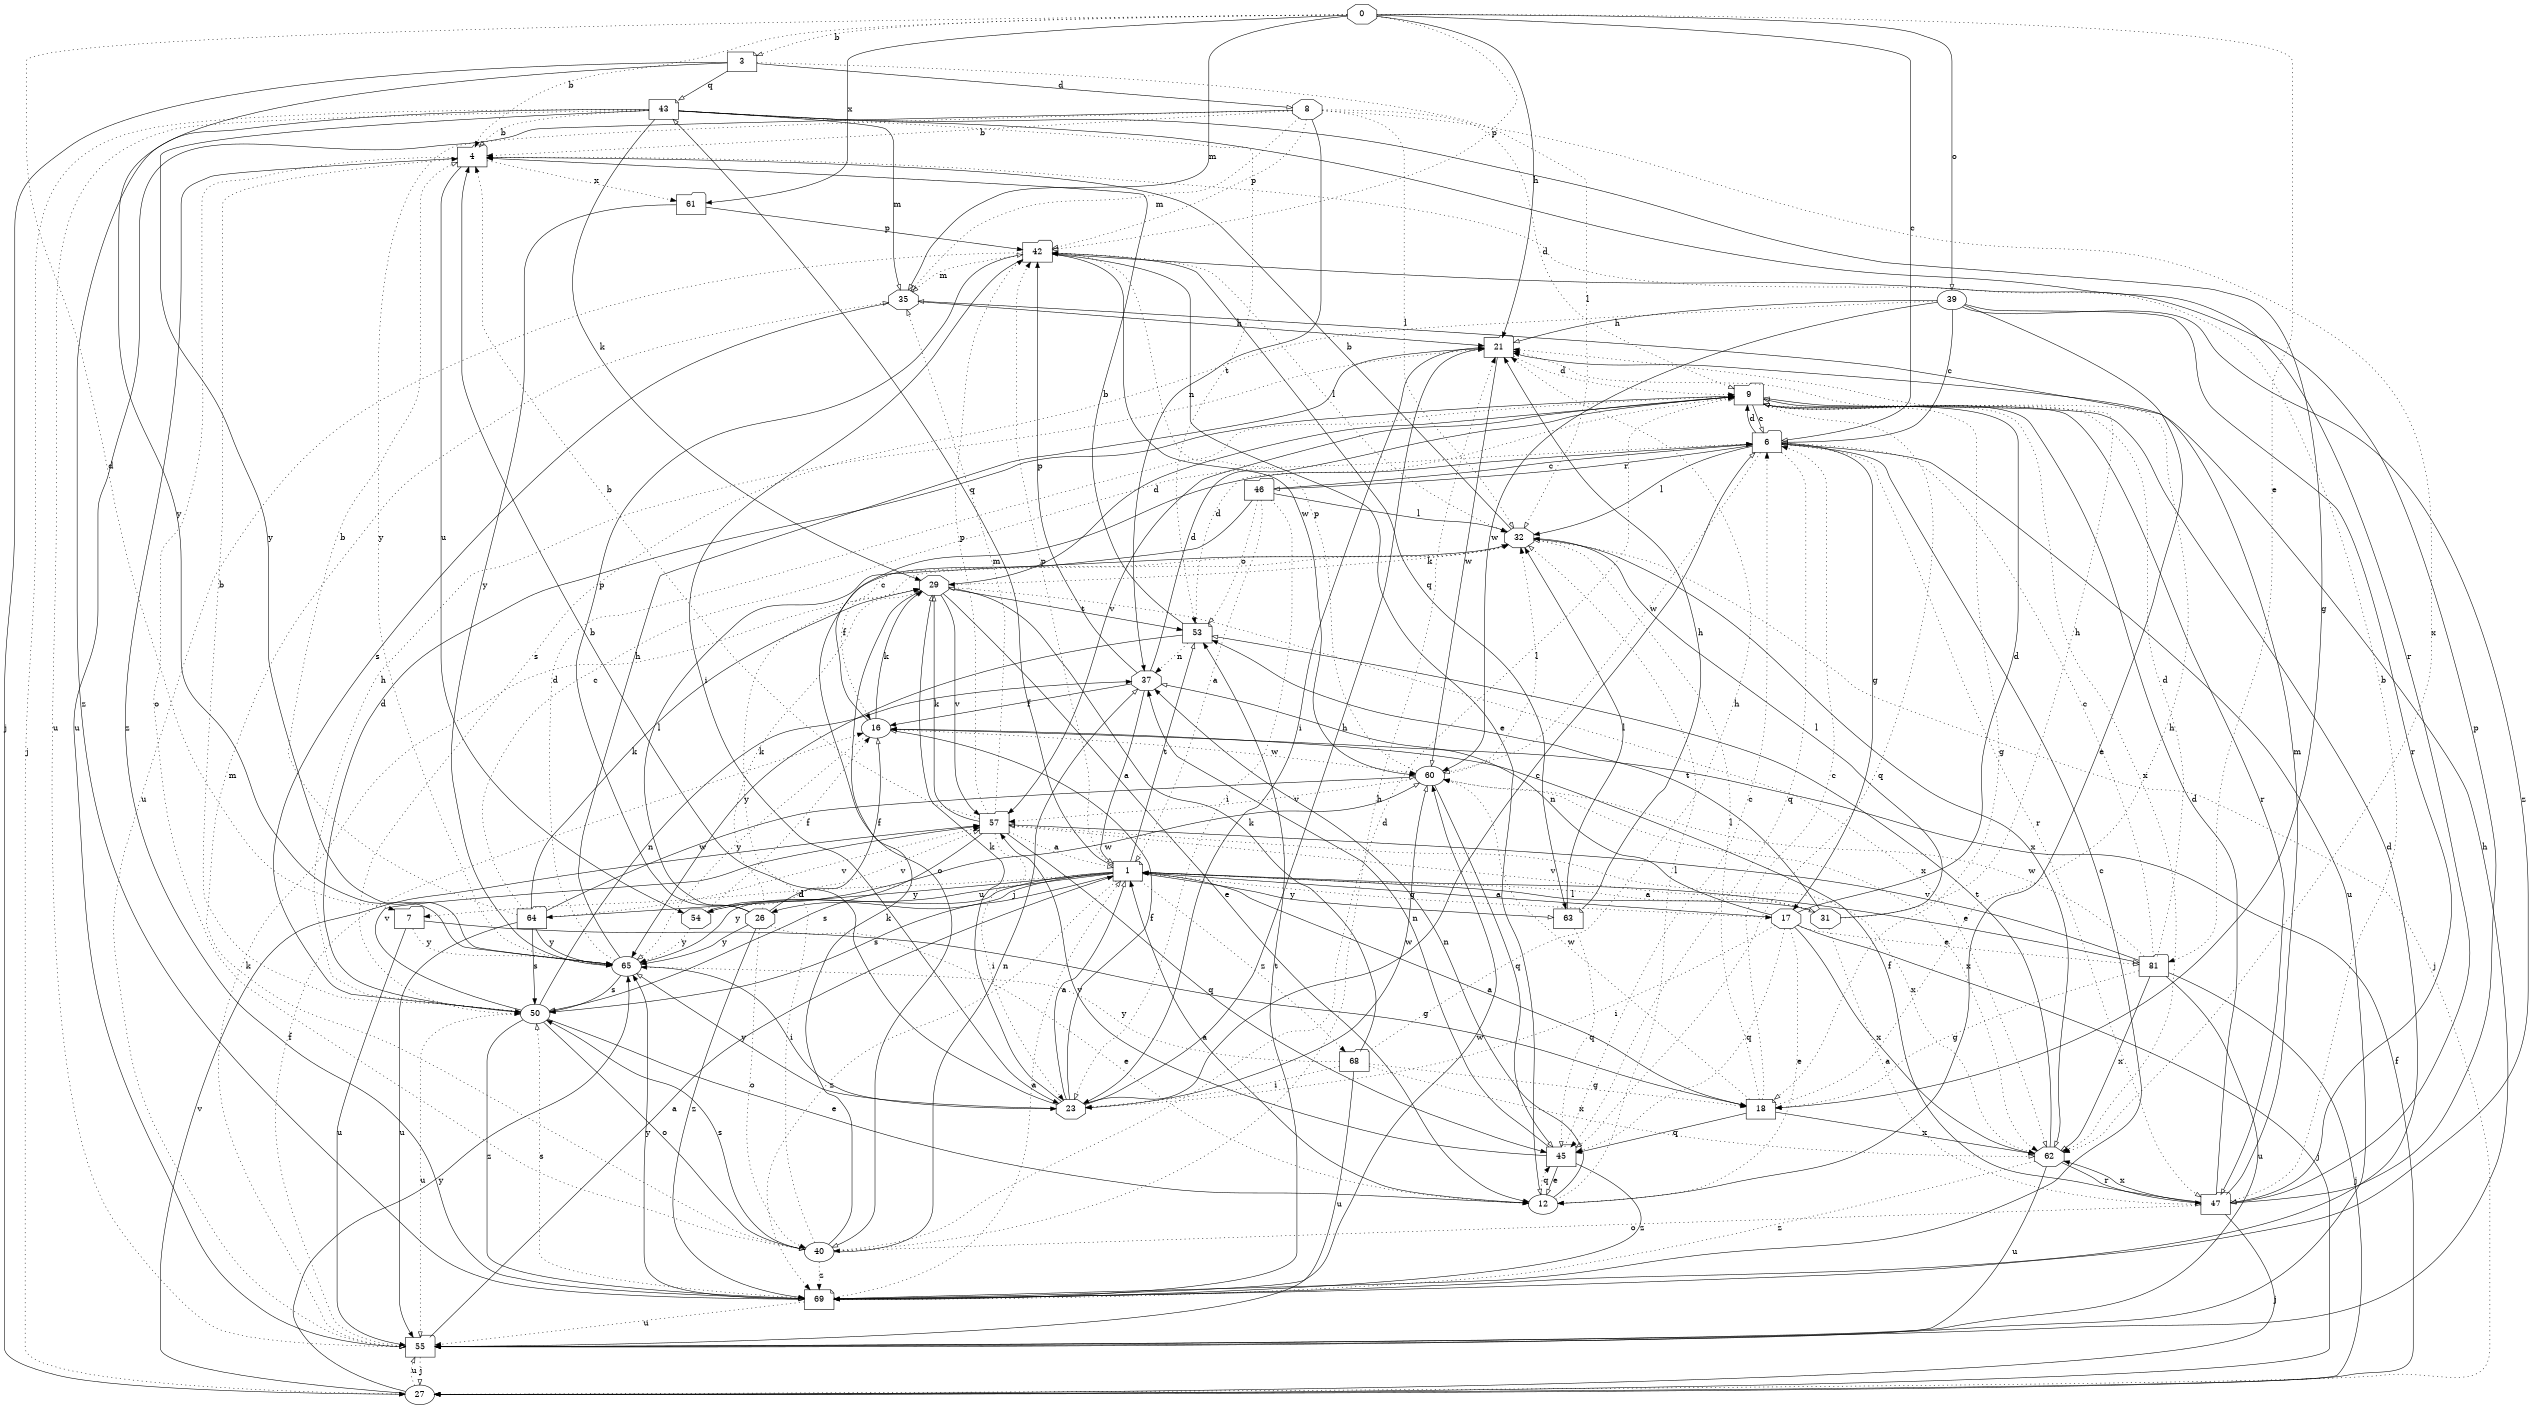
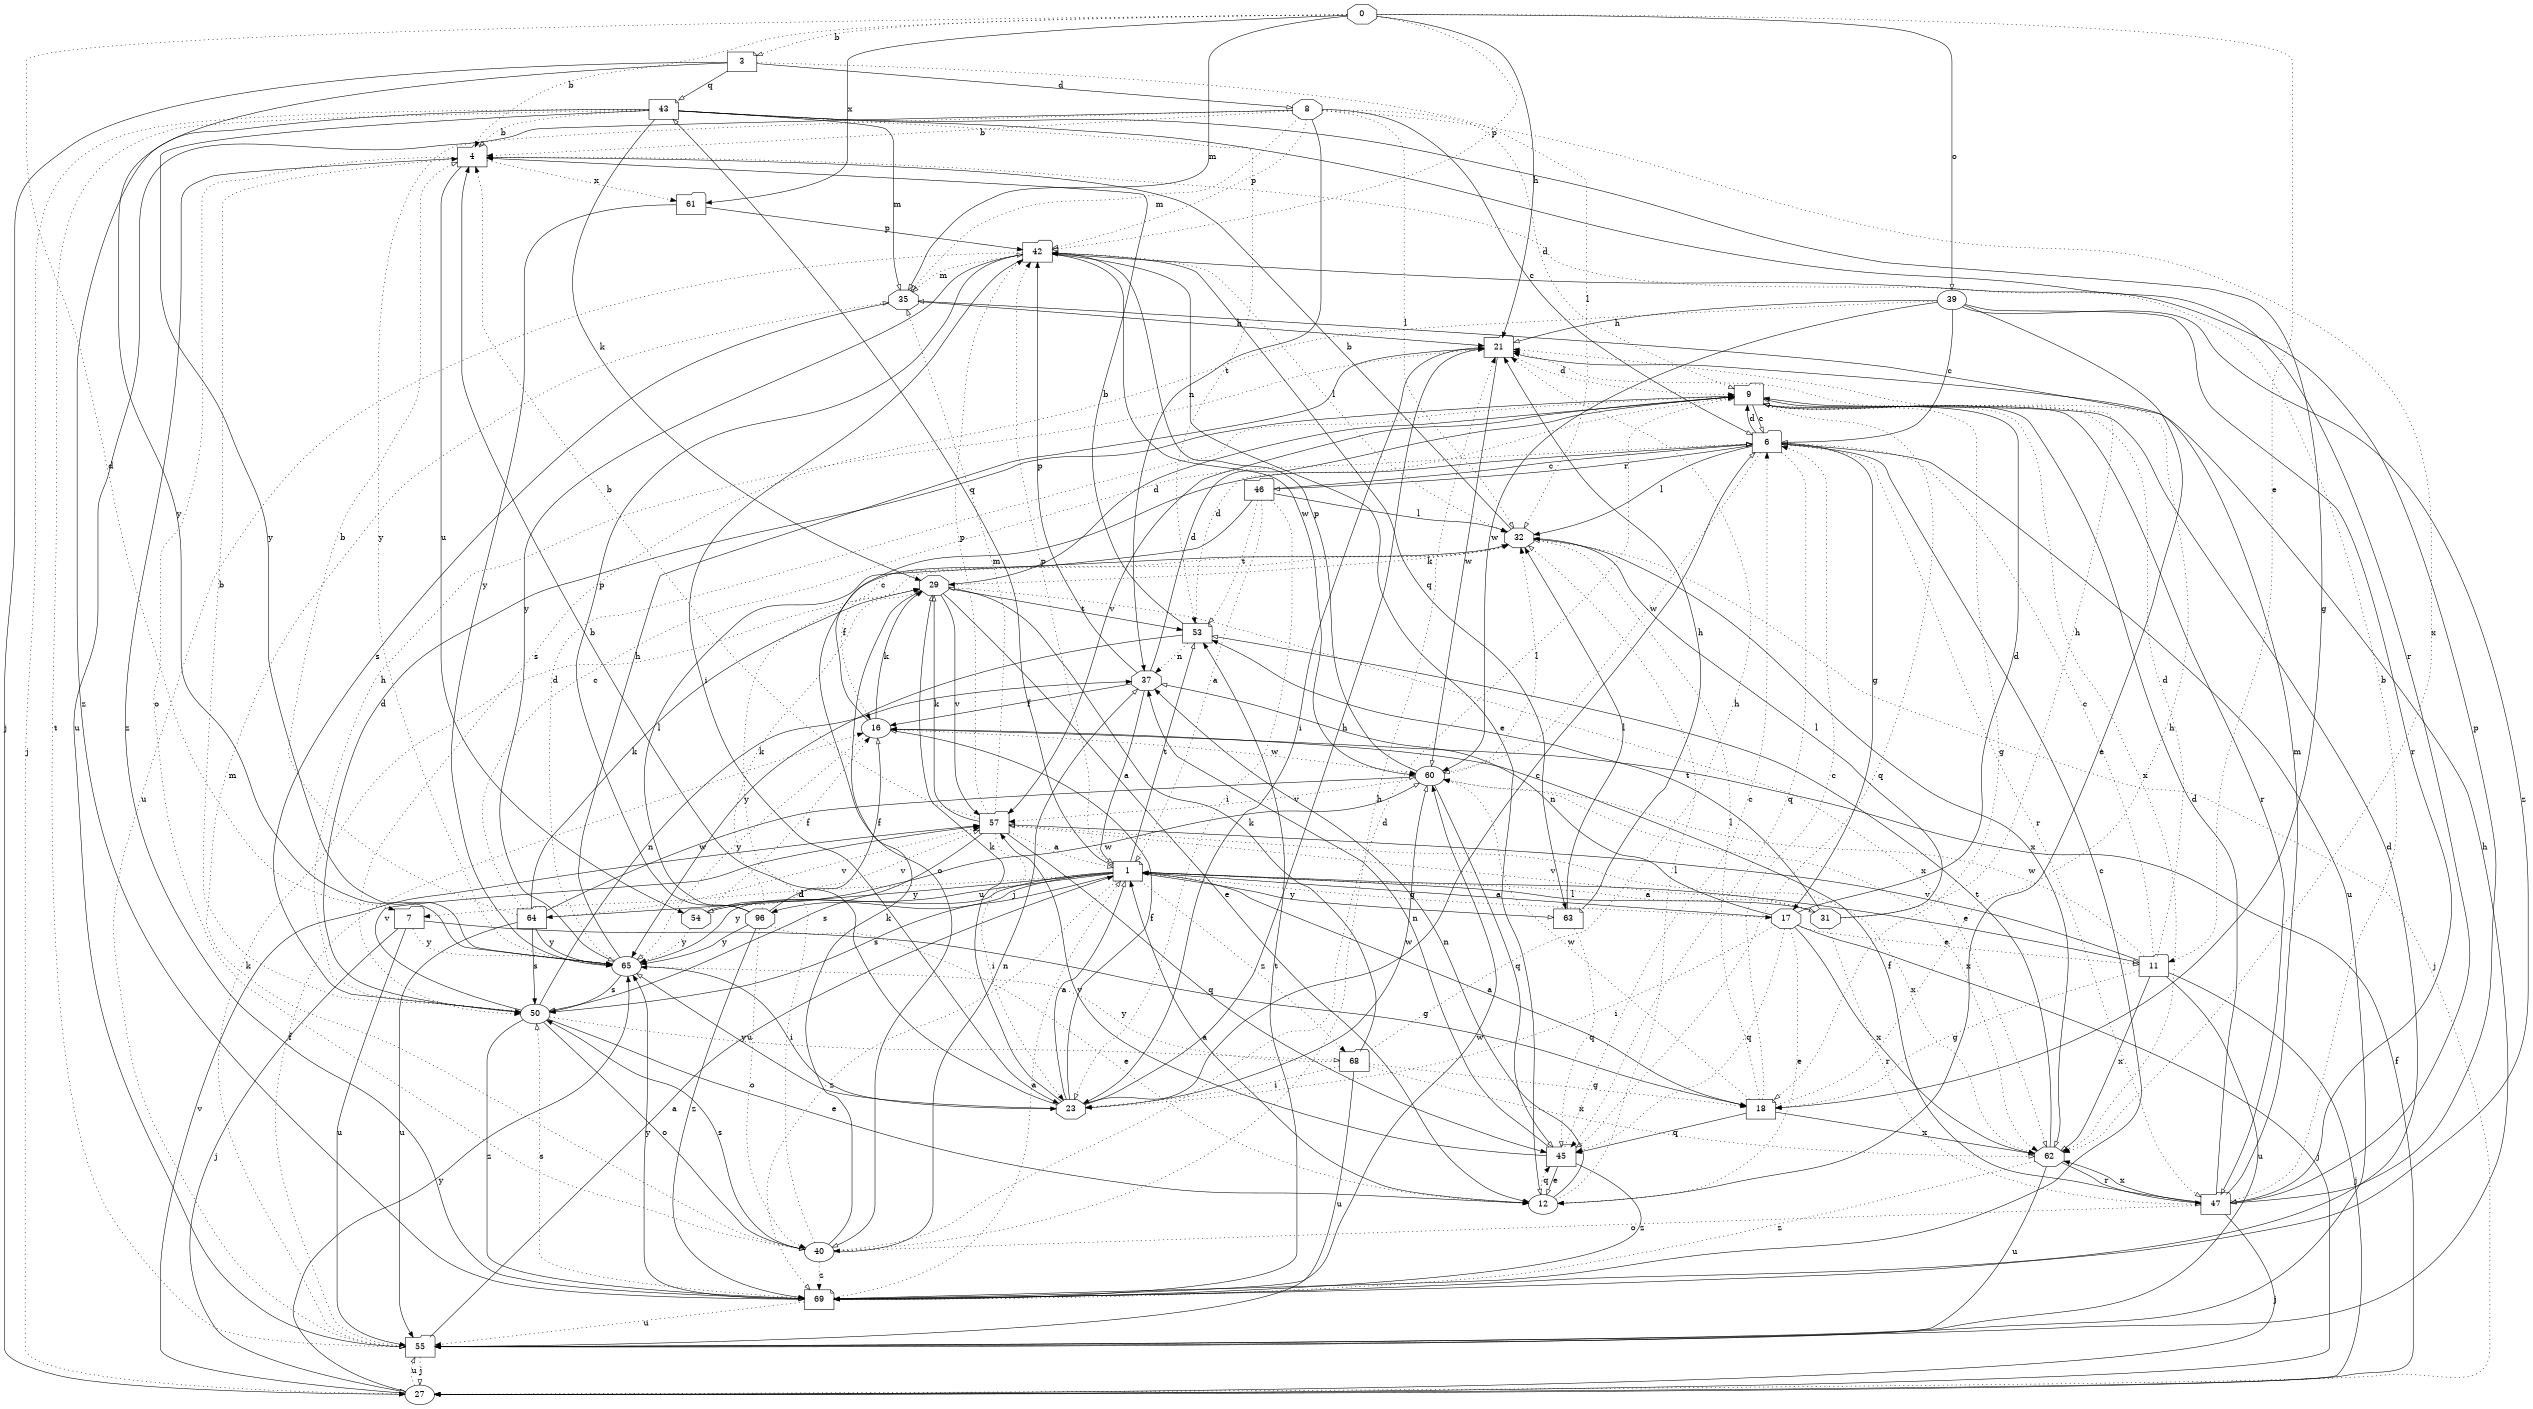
(1879, 50) -> (1516, 261)
(1291, 478) -> (1291, 478)
none -> (564, 497)
(1013, 525) -> (1013, 525)
(1244, 562) -> (1244, 562)
(56, 728) -> (56, 728)
(923, 899) -> (923, 899)
(760, 919) -> (760, 919)
(2154, 966) -> (2154, 966)
(877, 1045) -> (877, 1045)
(1888, 1062) -> (1888, 1062)
(420, 1136) -> (921, 1049)
none -> (199, 1194)
(2208, 1236) -> (2208, 1236)
